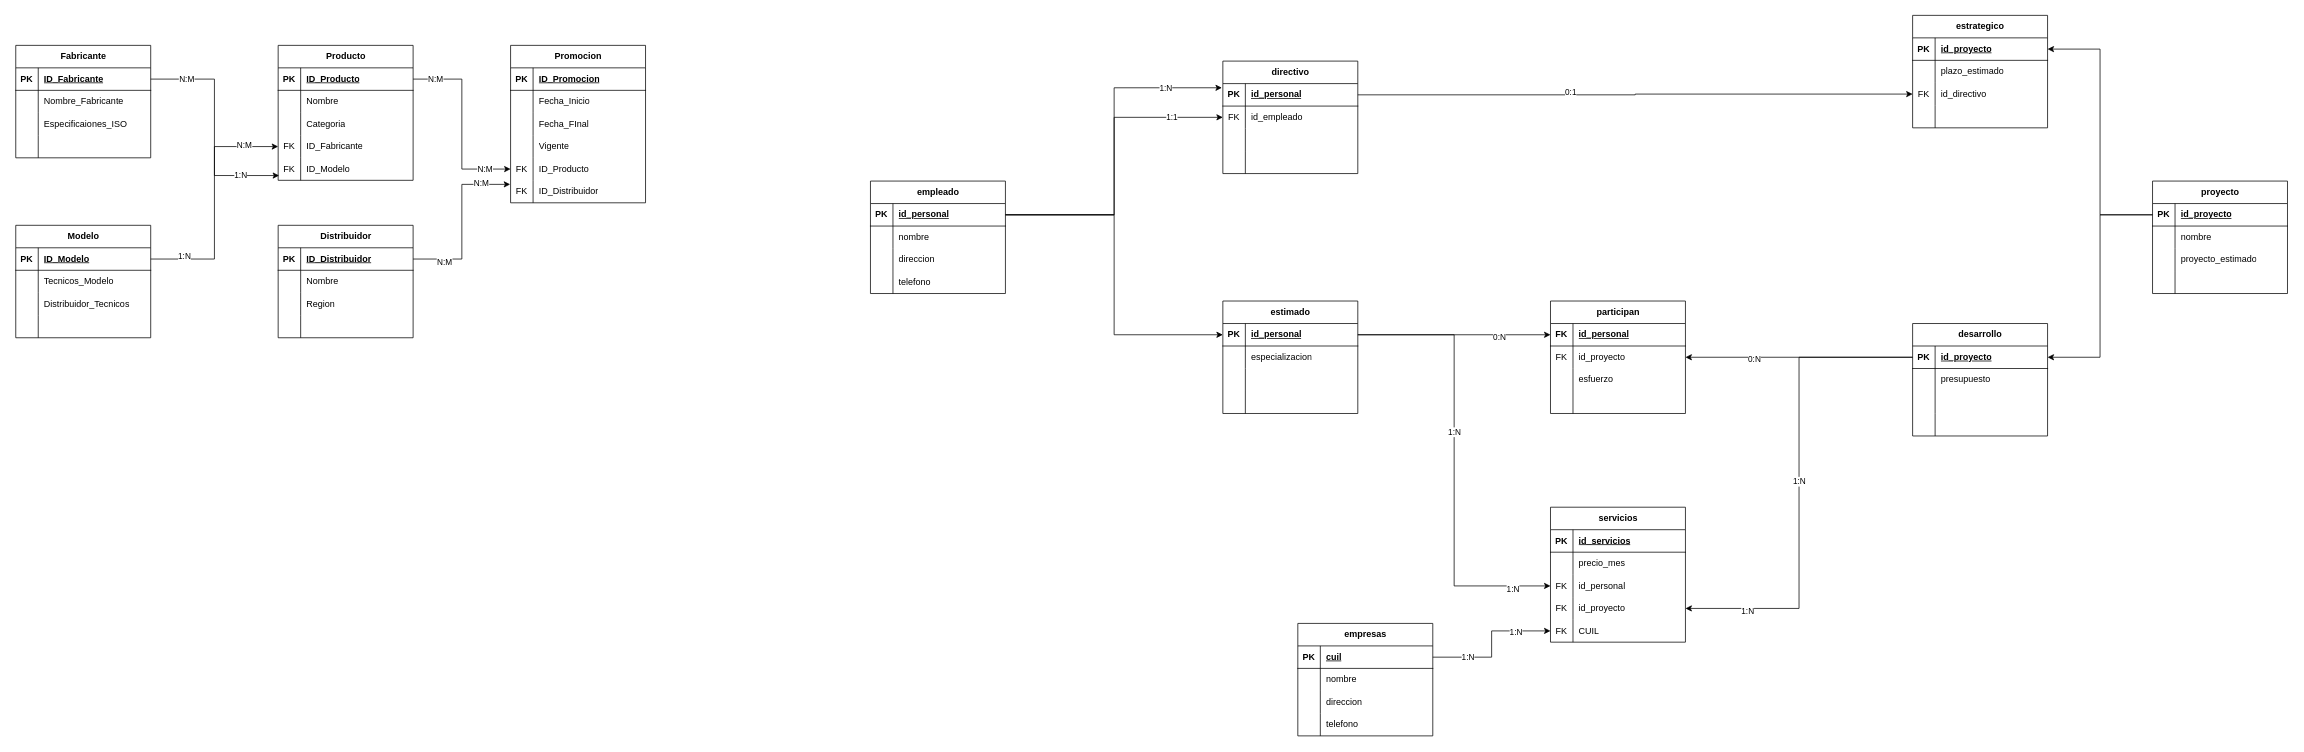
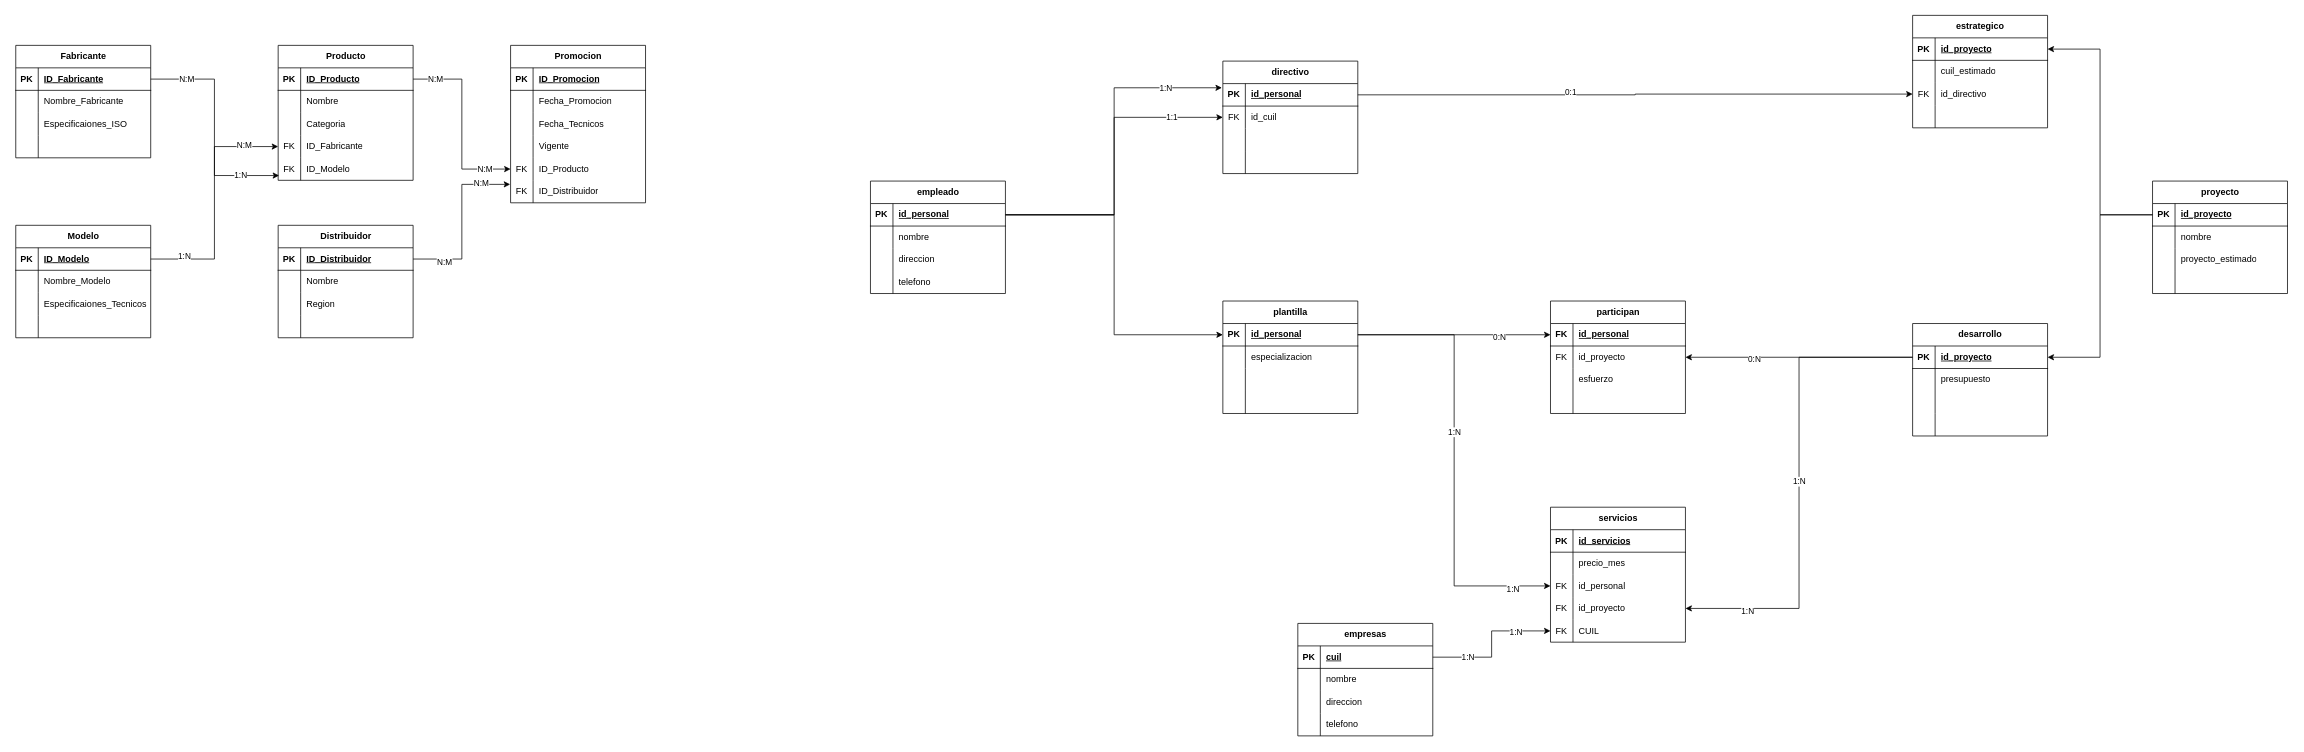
(1974, 72) -> (1971, 72)
(567, 102) -> (576, 102)
(1277, 117) -> (1266, 117)
(565, 124) -> (573, 124)
(79, 282) -> (75, 282)
(92, 304) -> (97, 304)
(1291, 312) -> (1291, 312)
